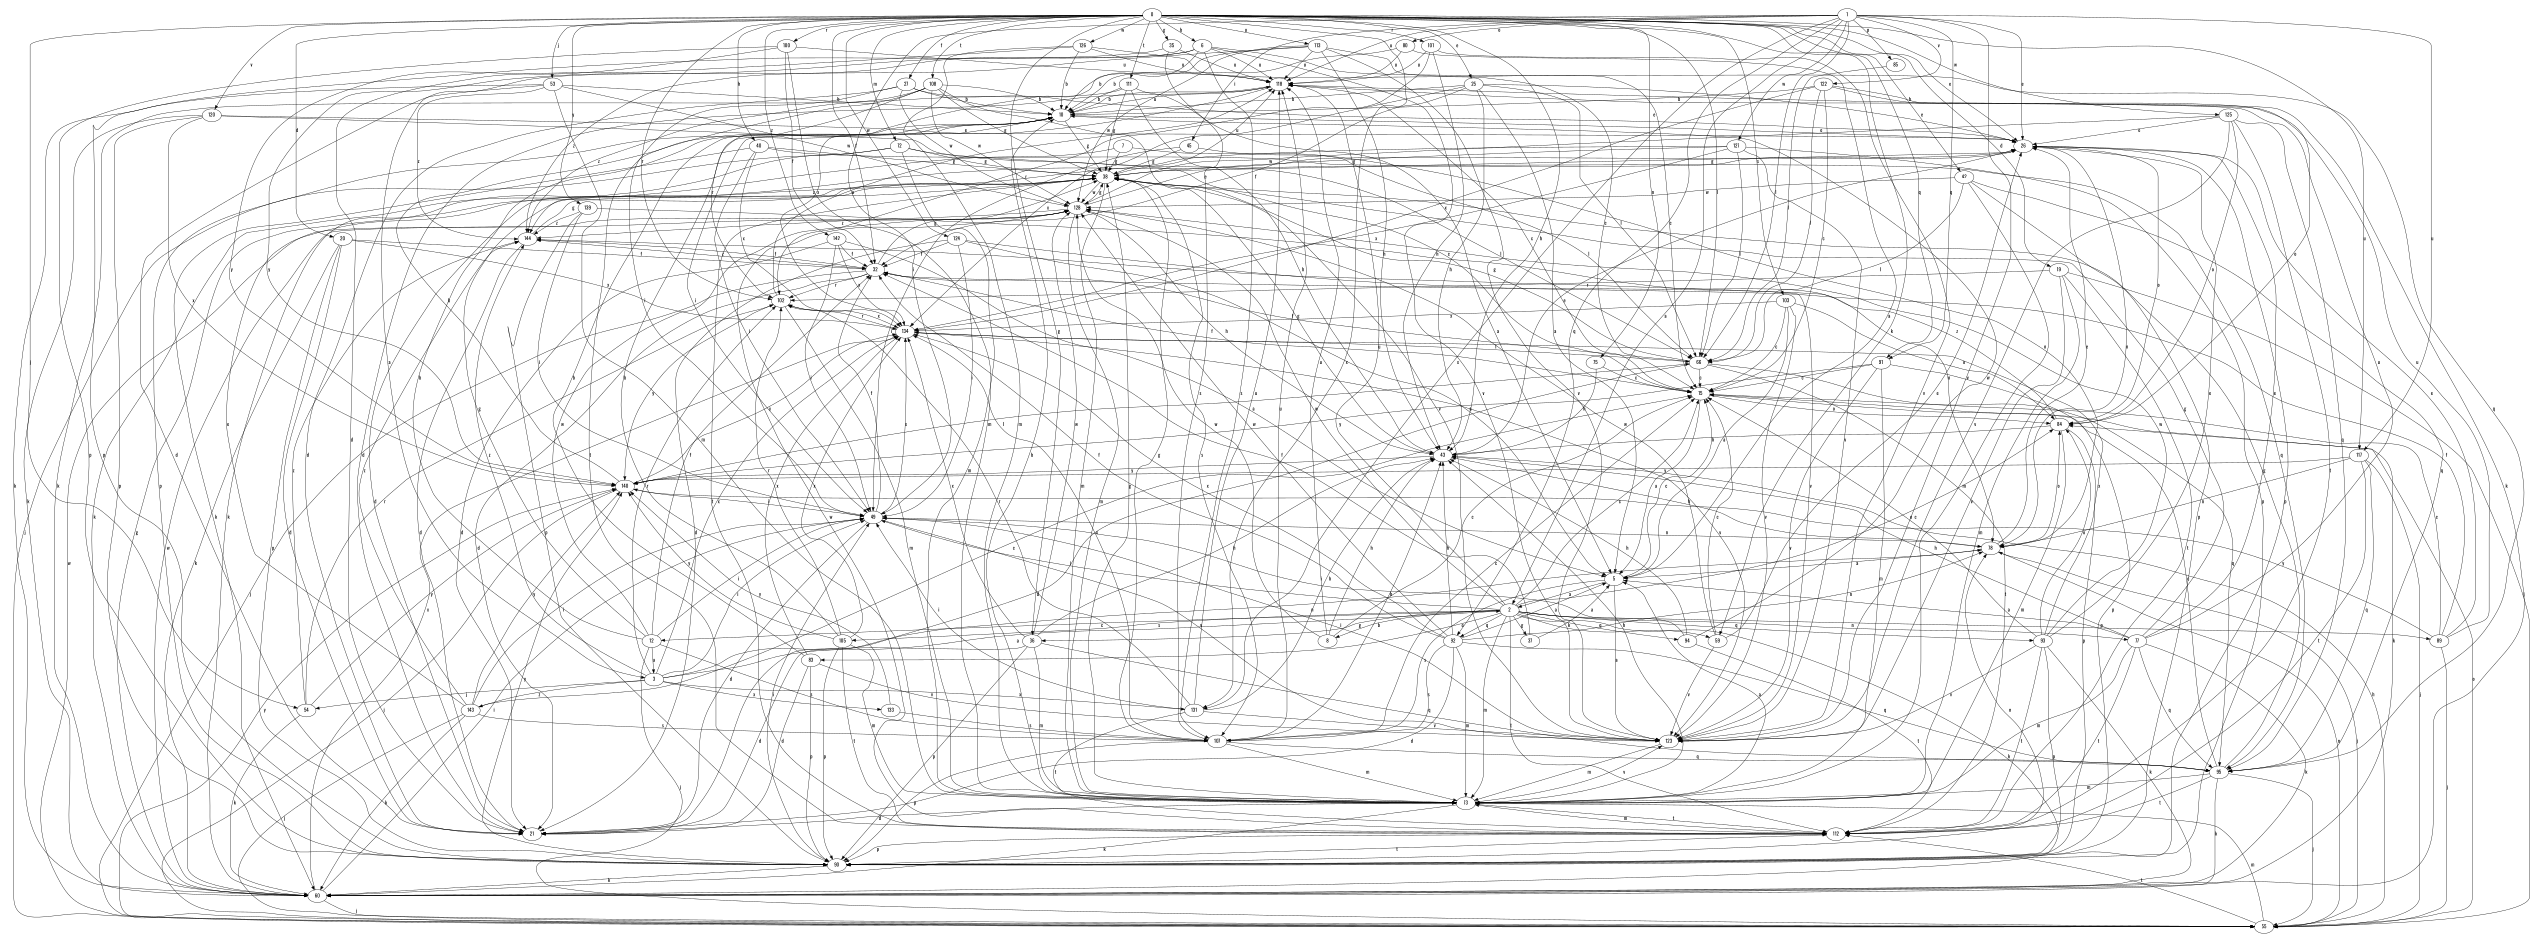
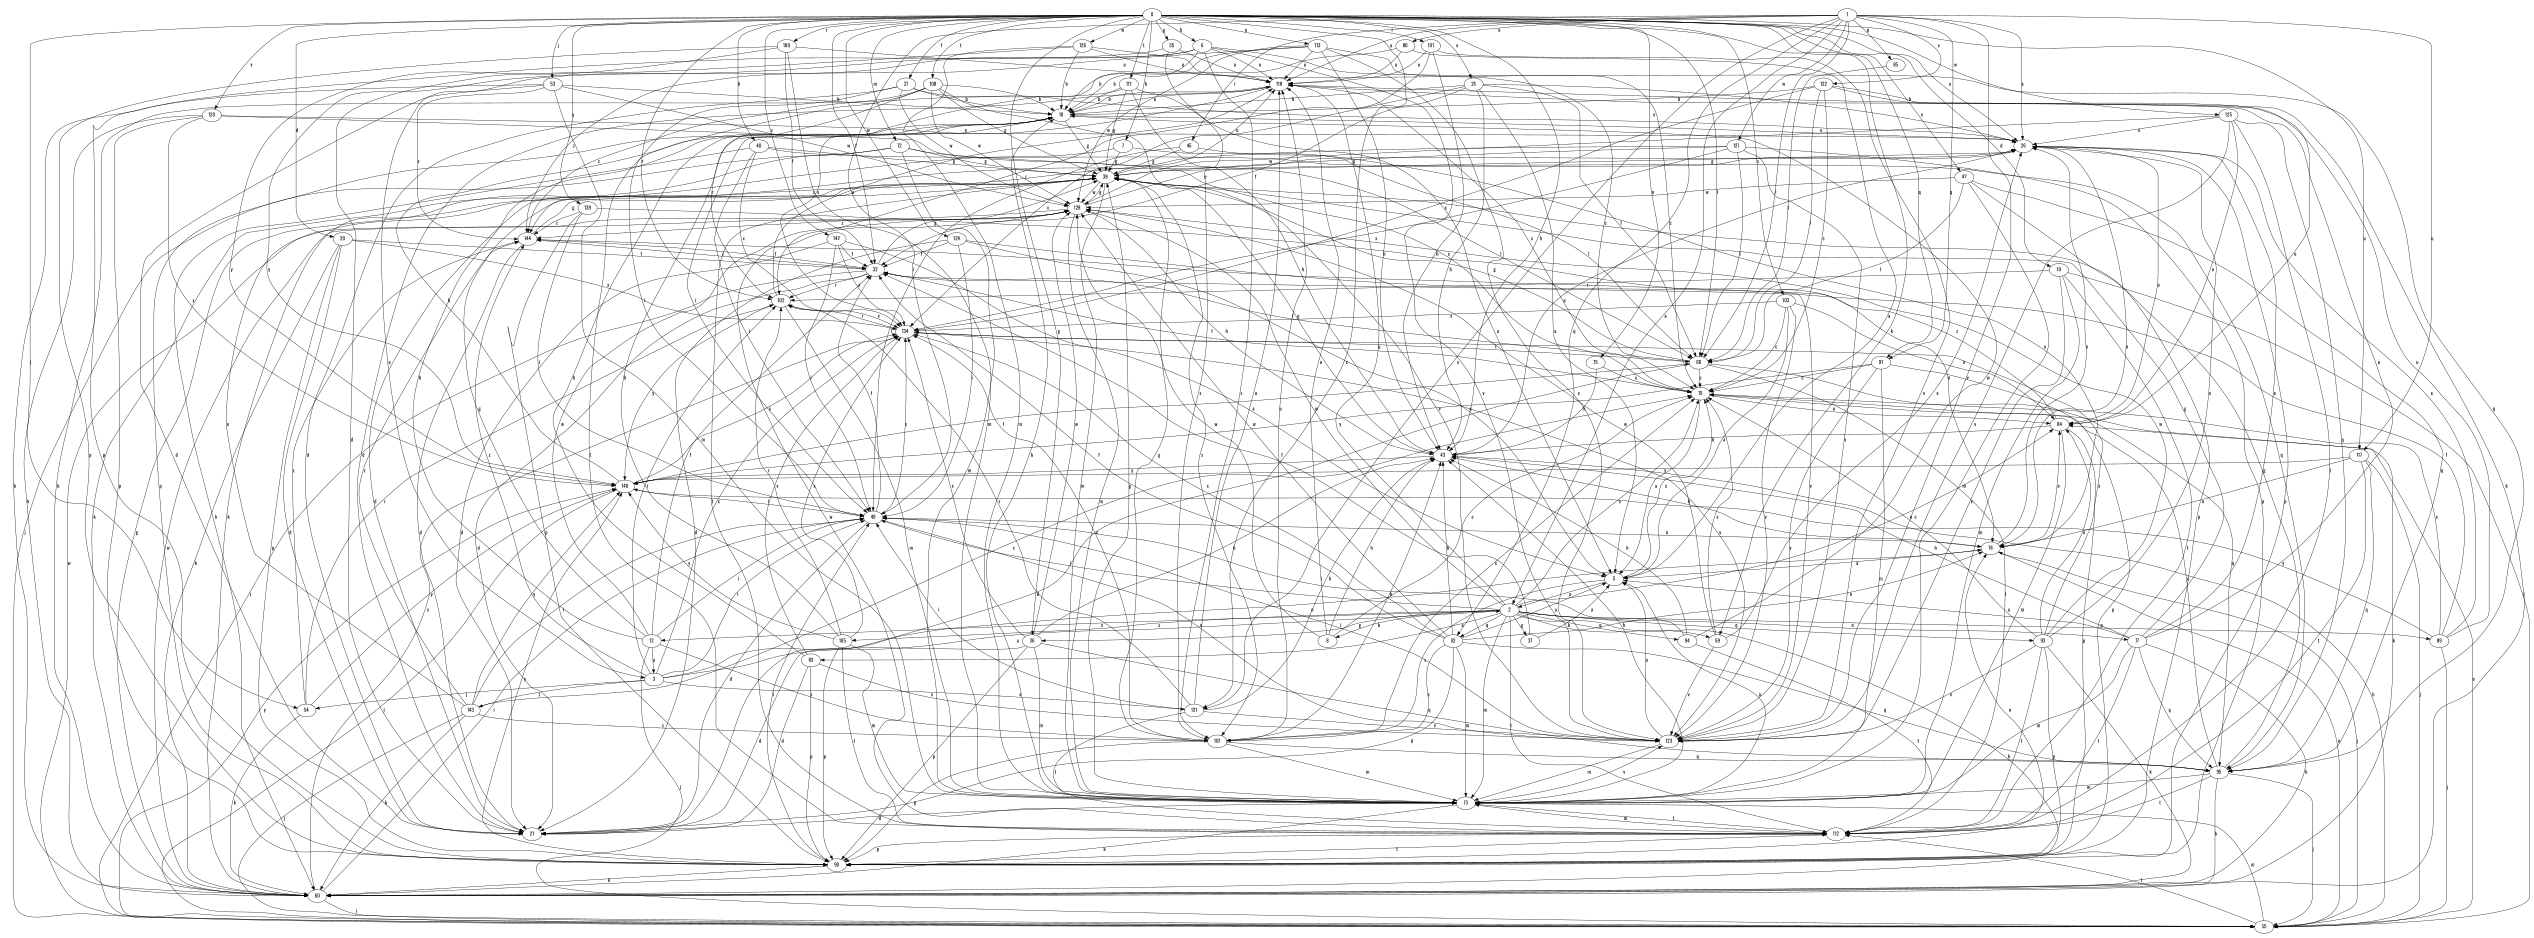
none -> (1145, 80)
(1616, 675) -> (1646, 660)
(891, 710) -> none
